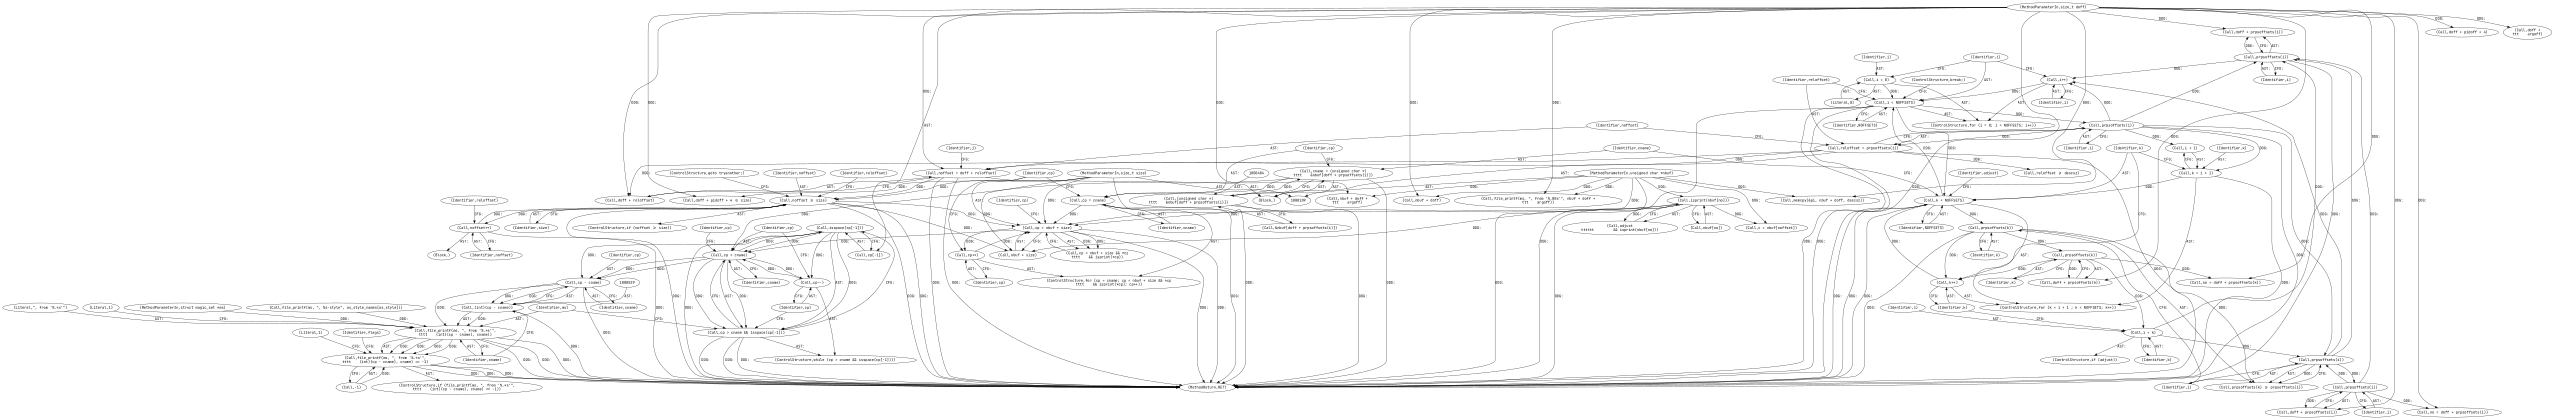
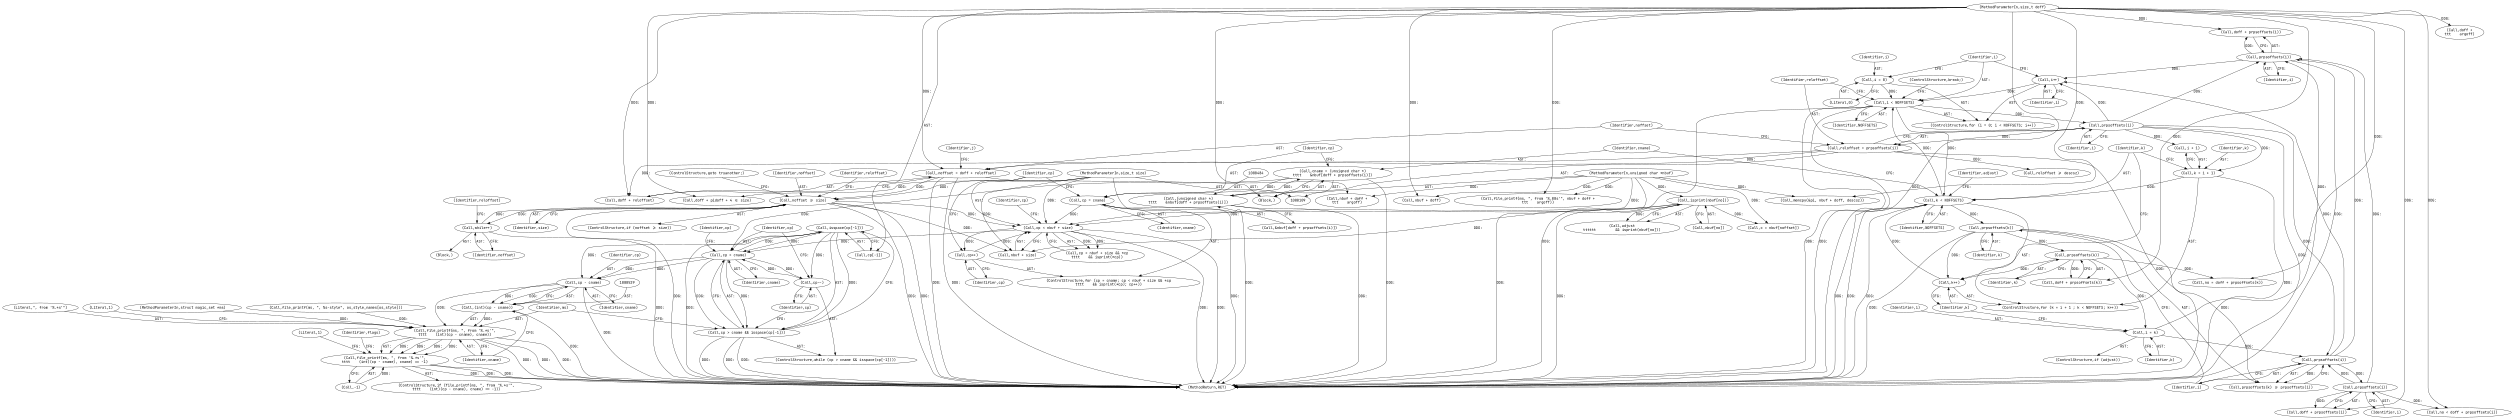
(2462, 32) -> none
(1879, 91) -> (1877, 91)
(474, 228) -> (477, 228)
